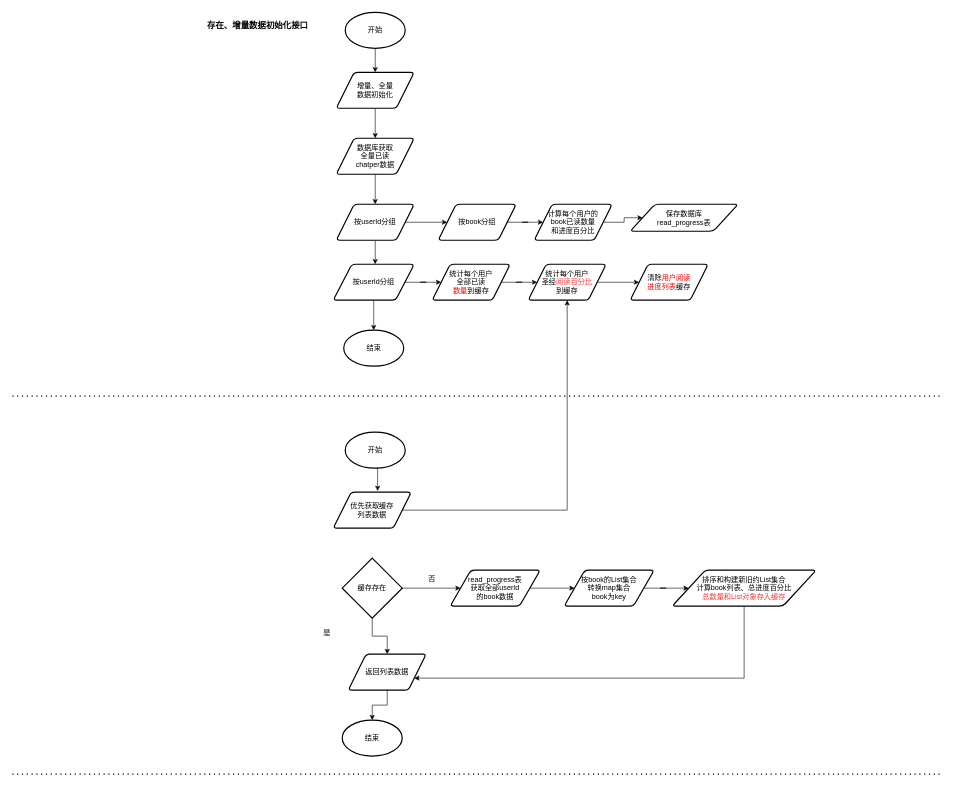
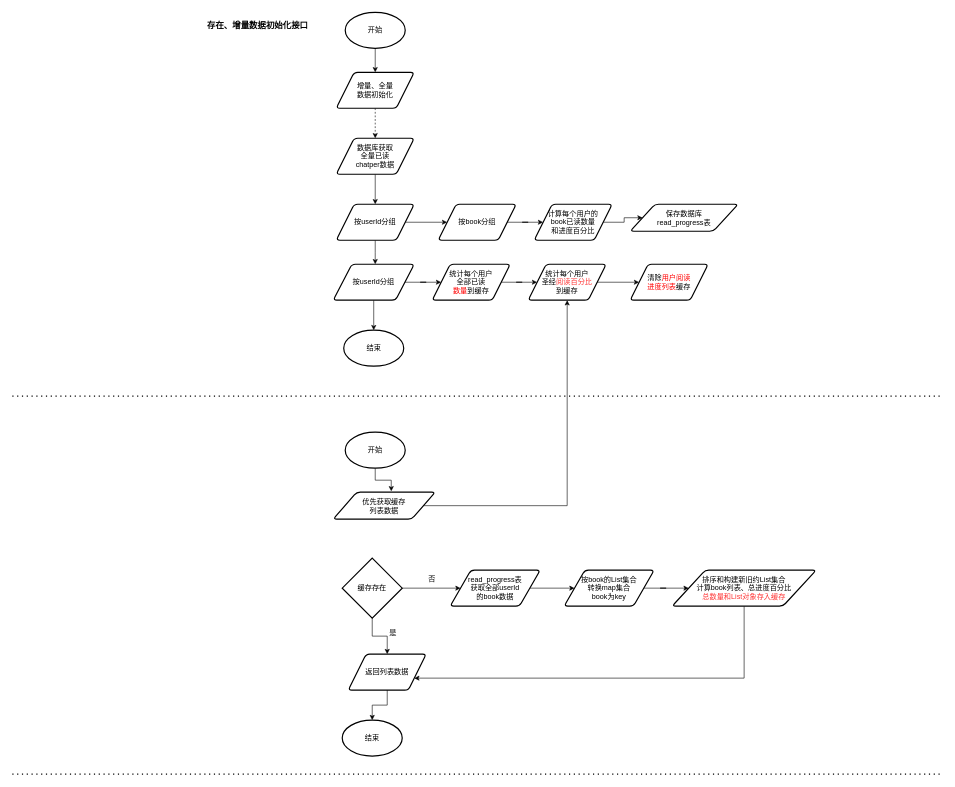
(375, 121) -> (375, 121)
(372, 510) -> (384, 506)
(327, 633) -> (393, 633)
